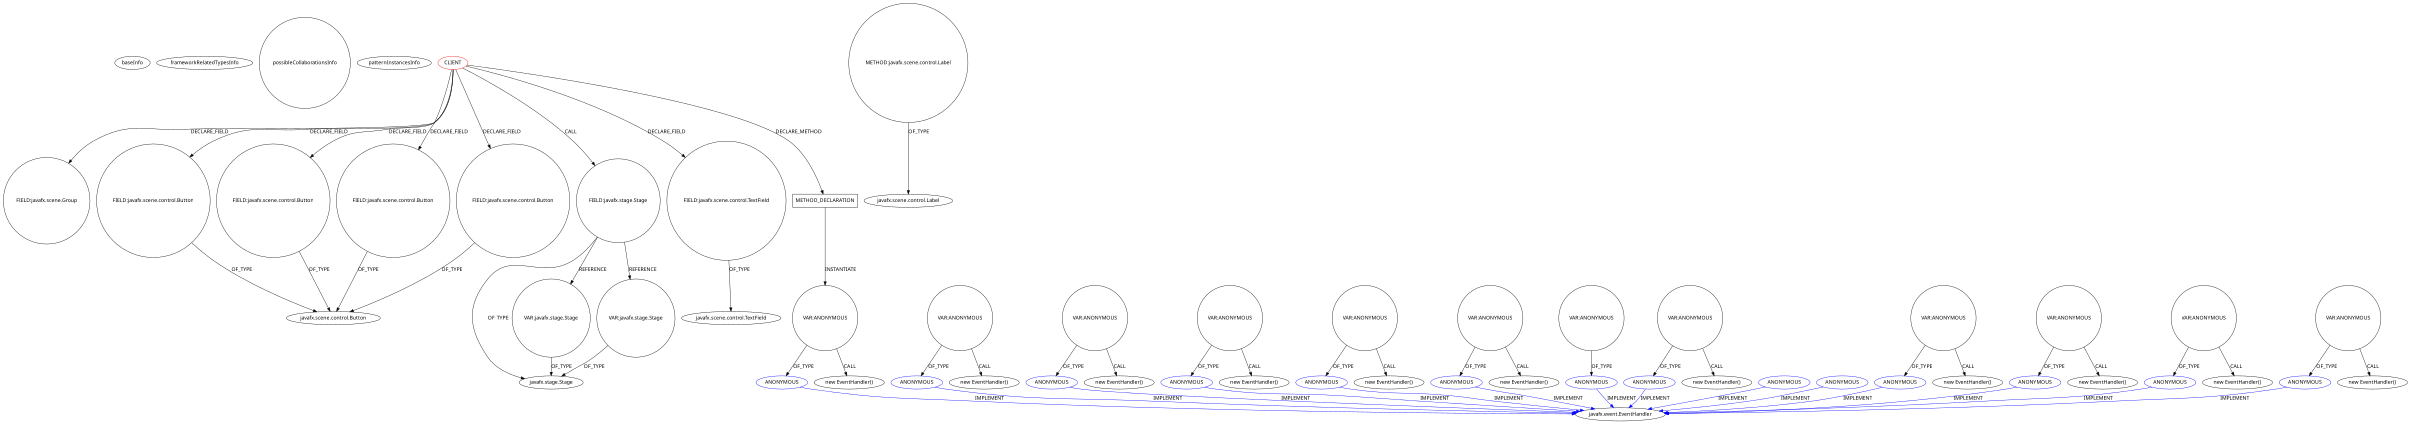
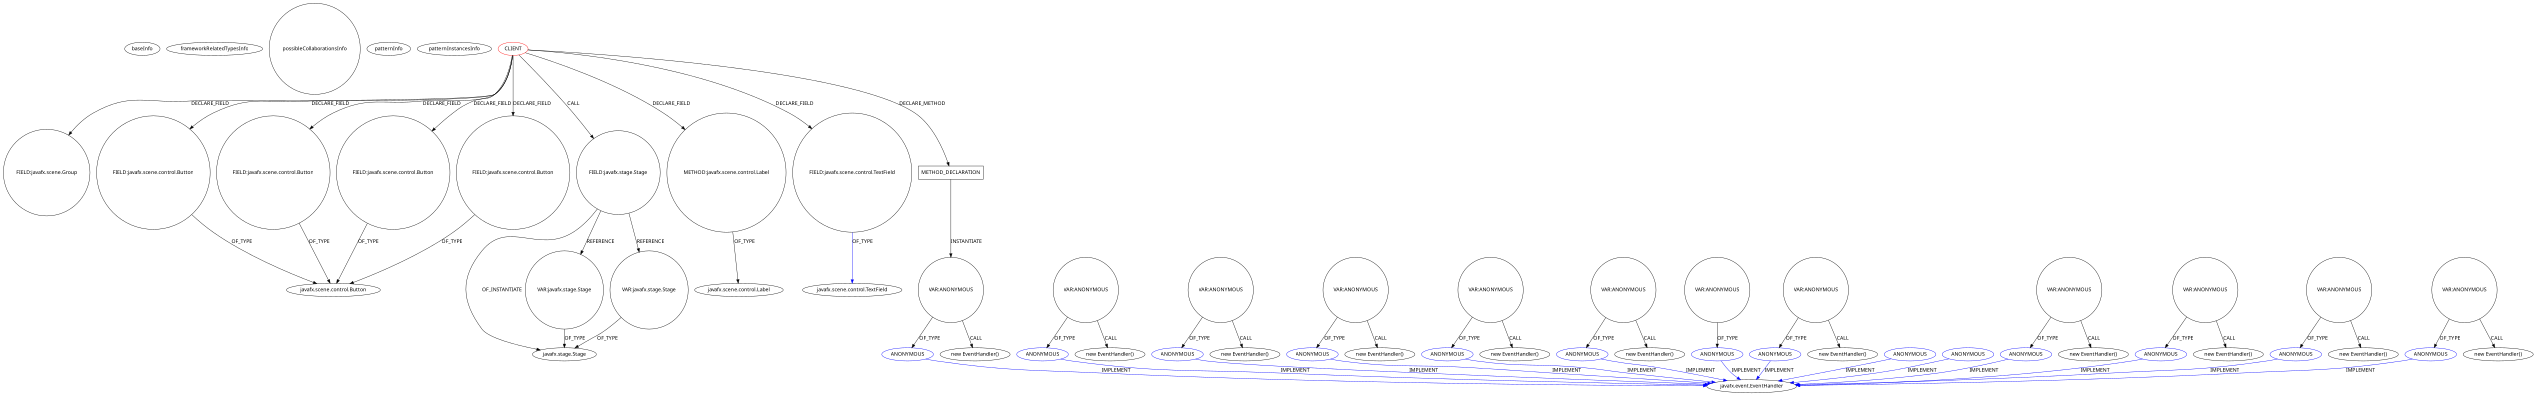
none -> (389, 49)
none -> (607, 83)
(730, 284) -> (852, 256)
(498, 318) -> (502, 290)
